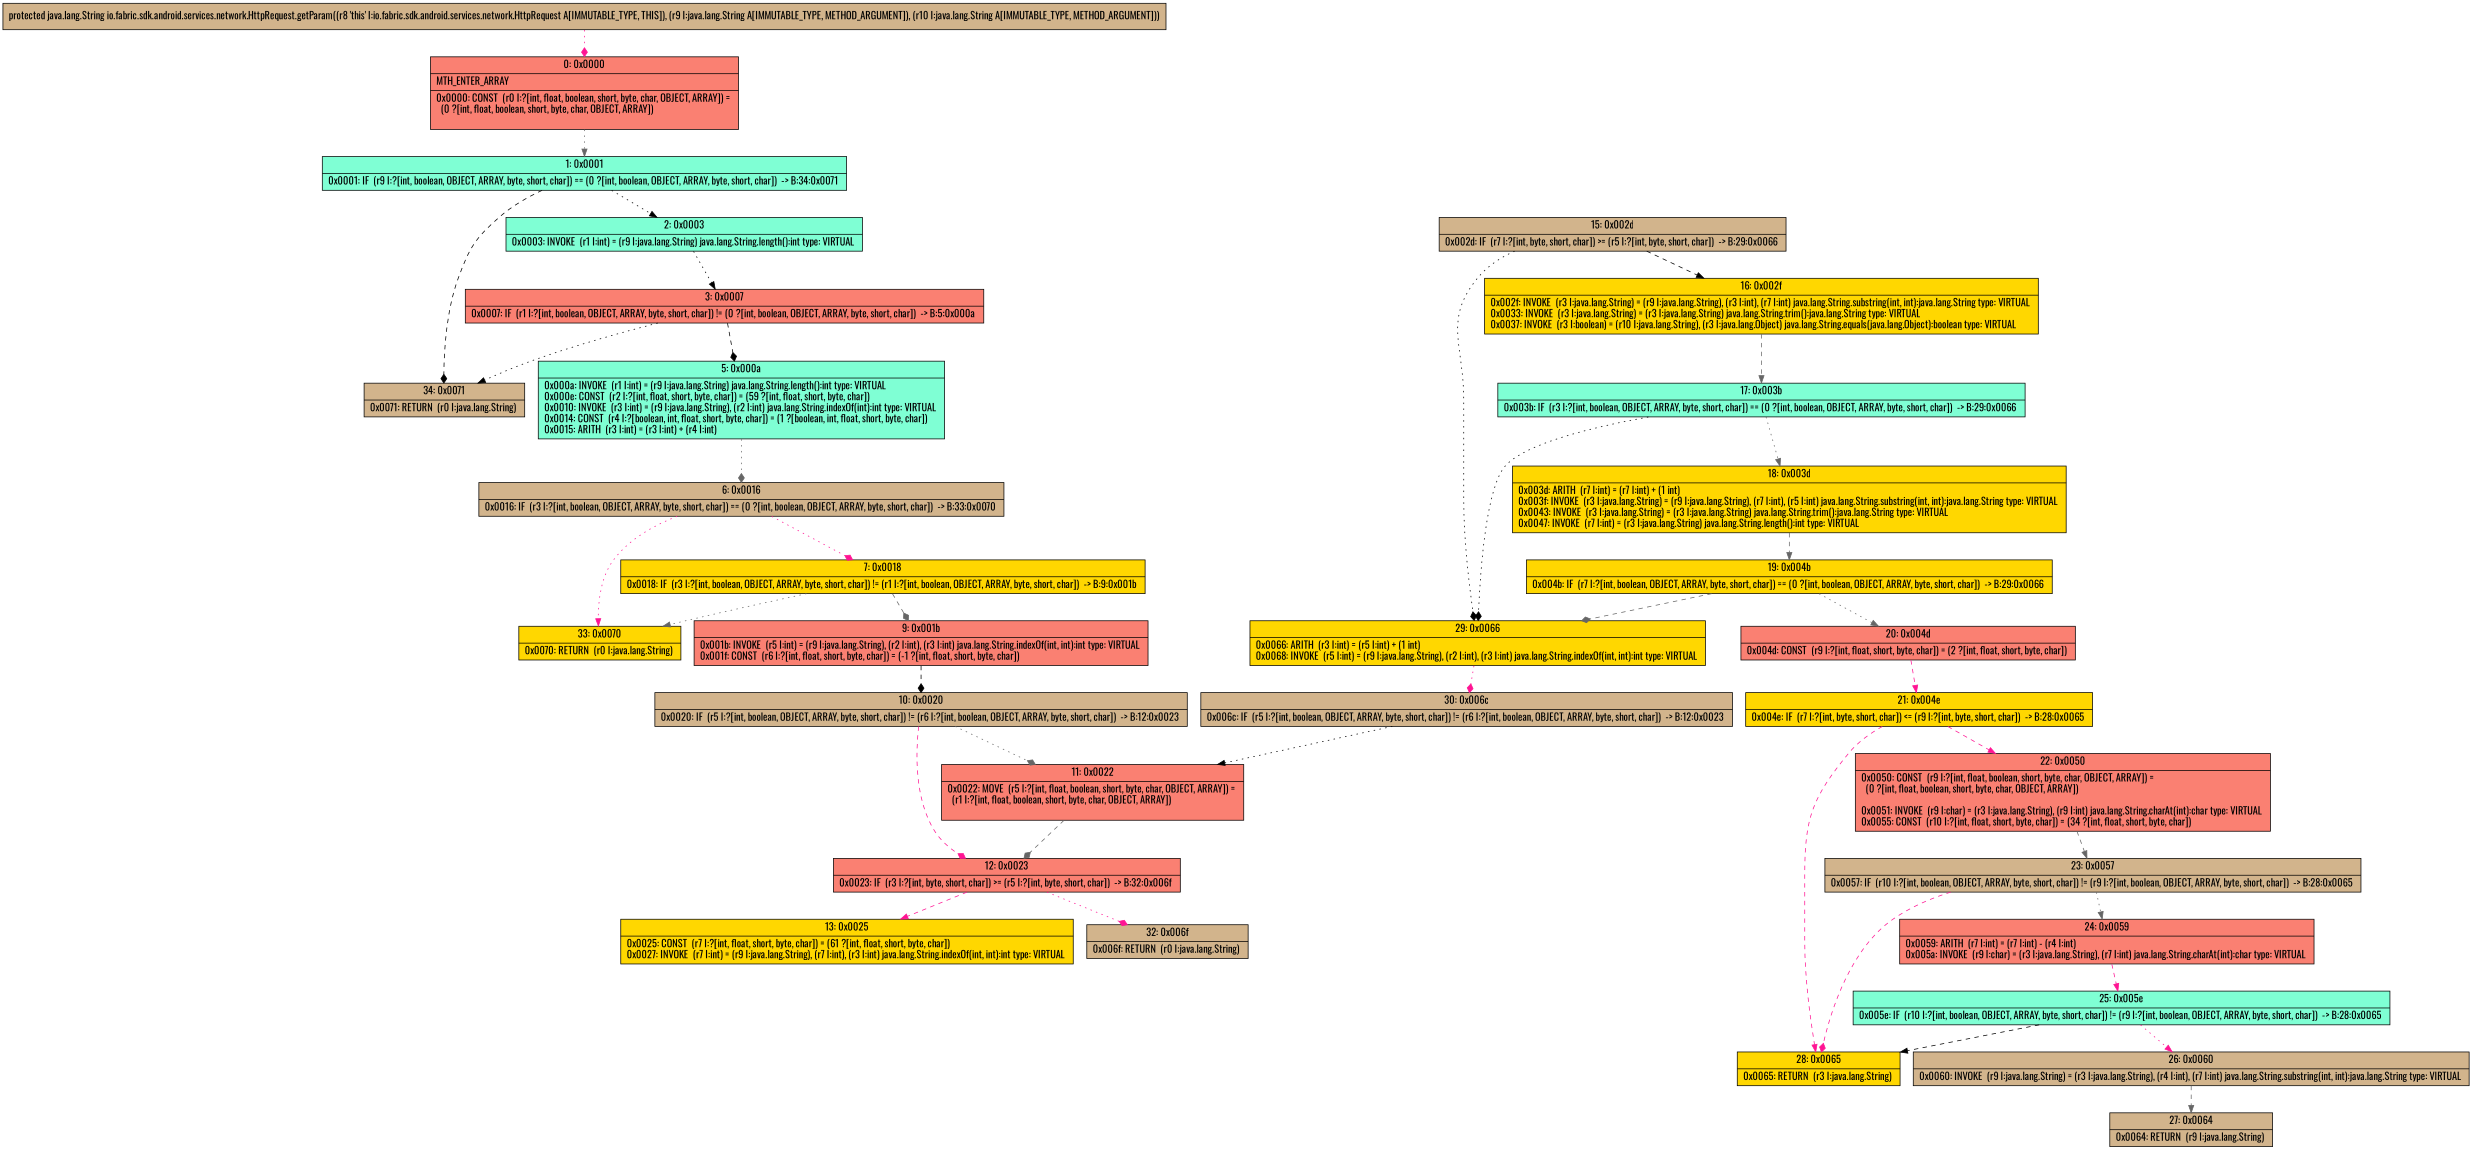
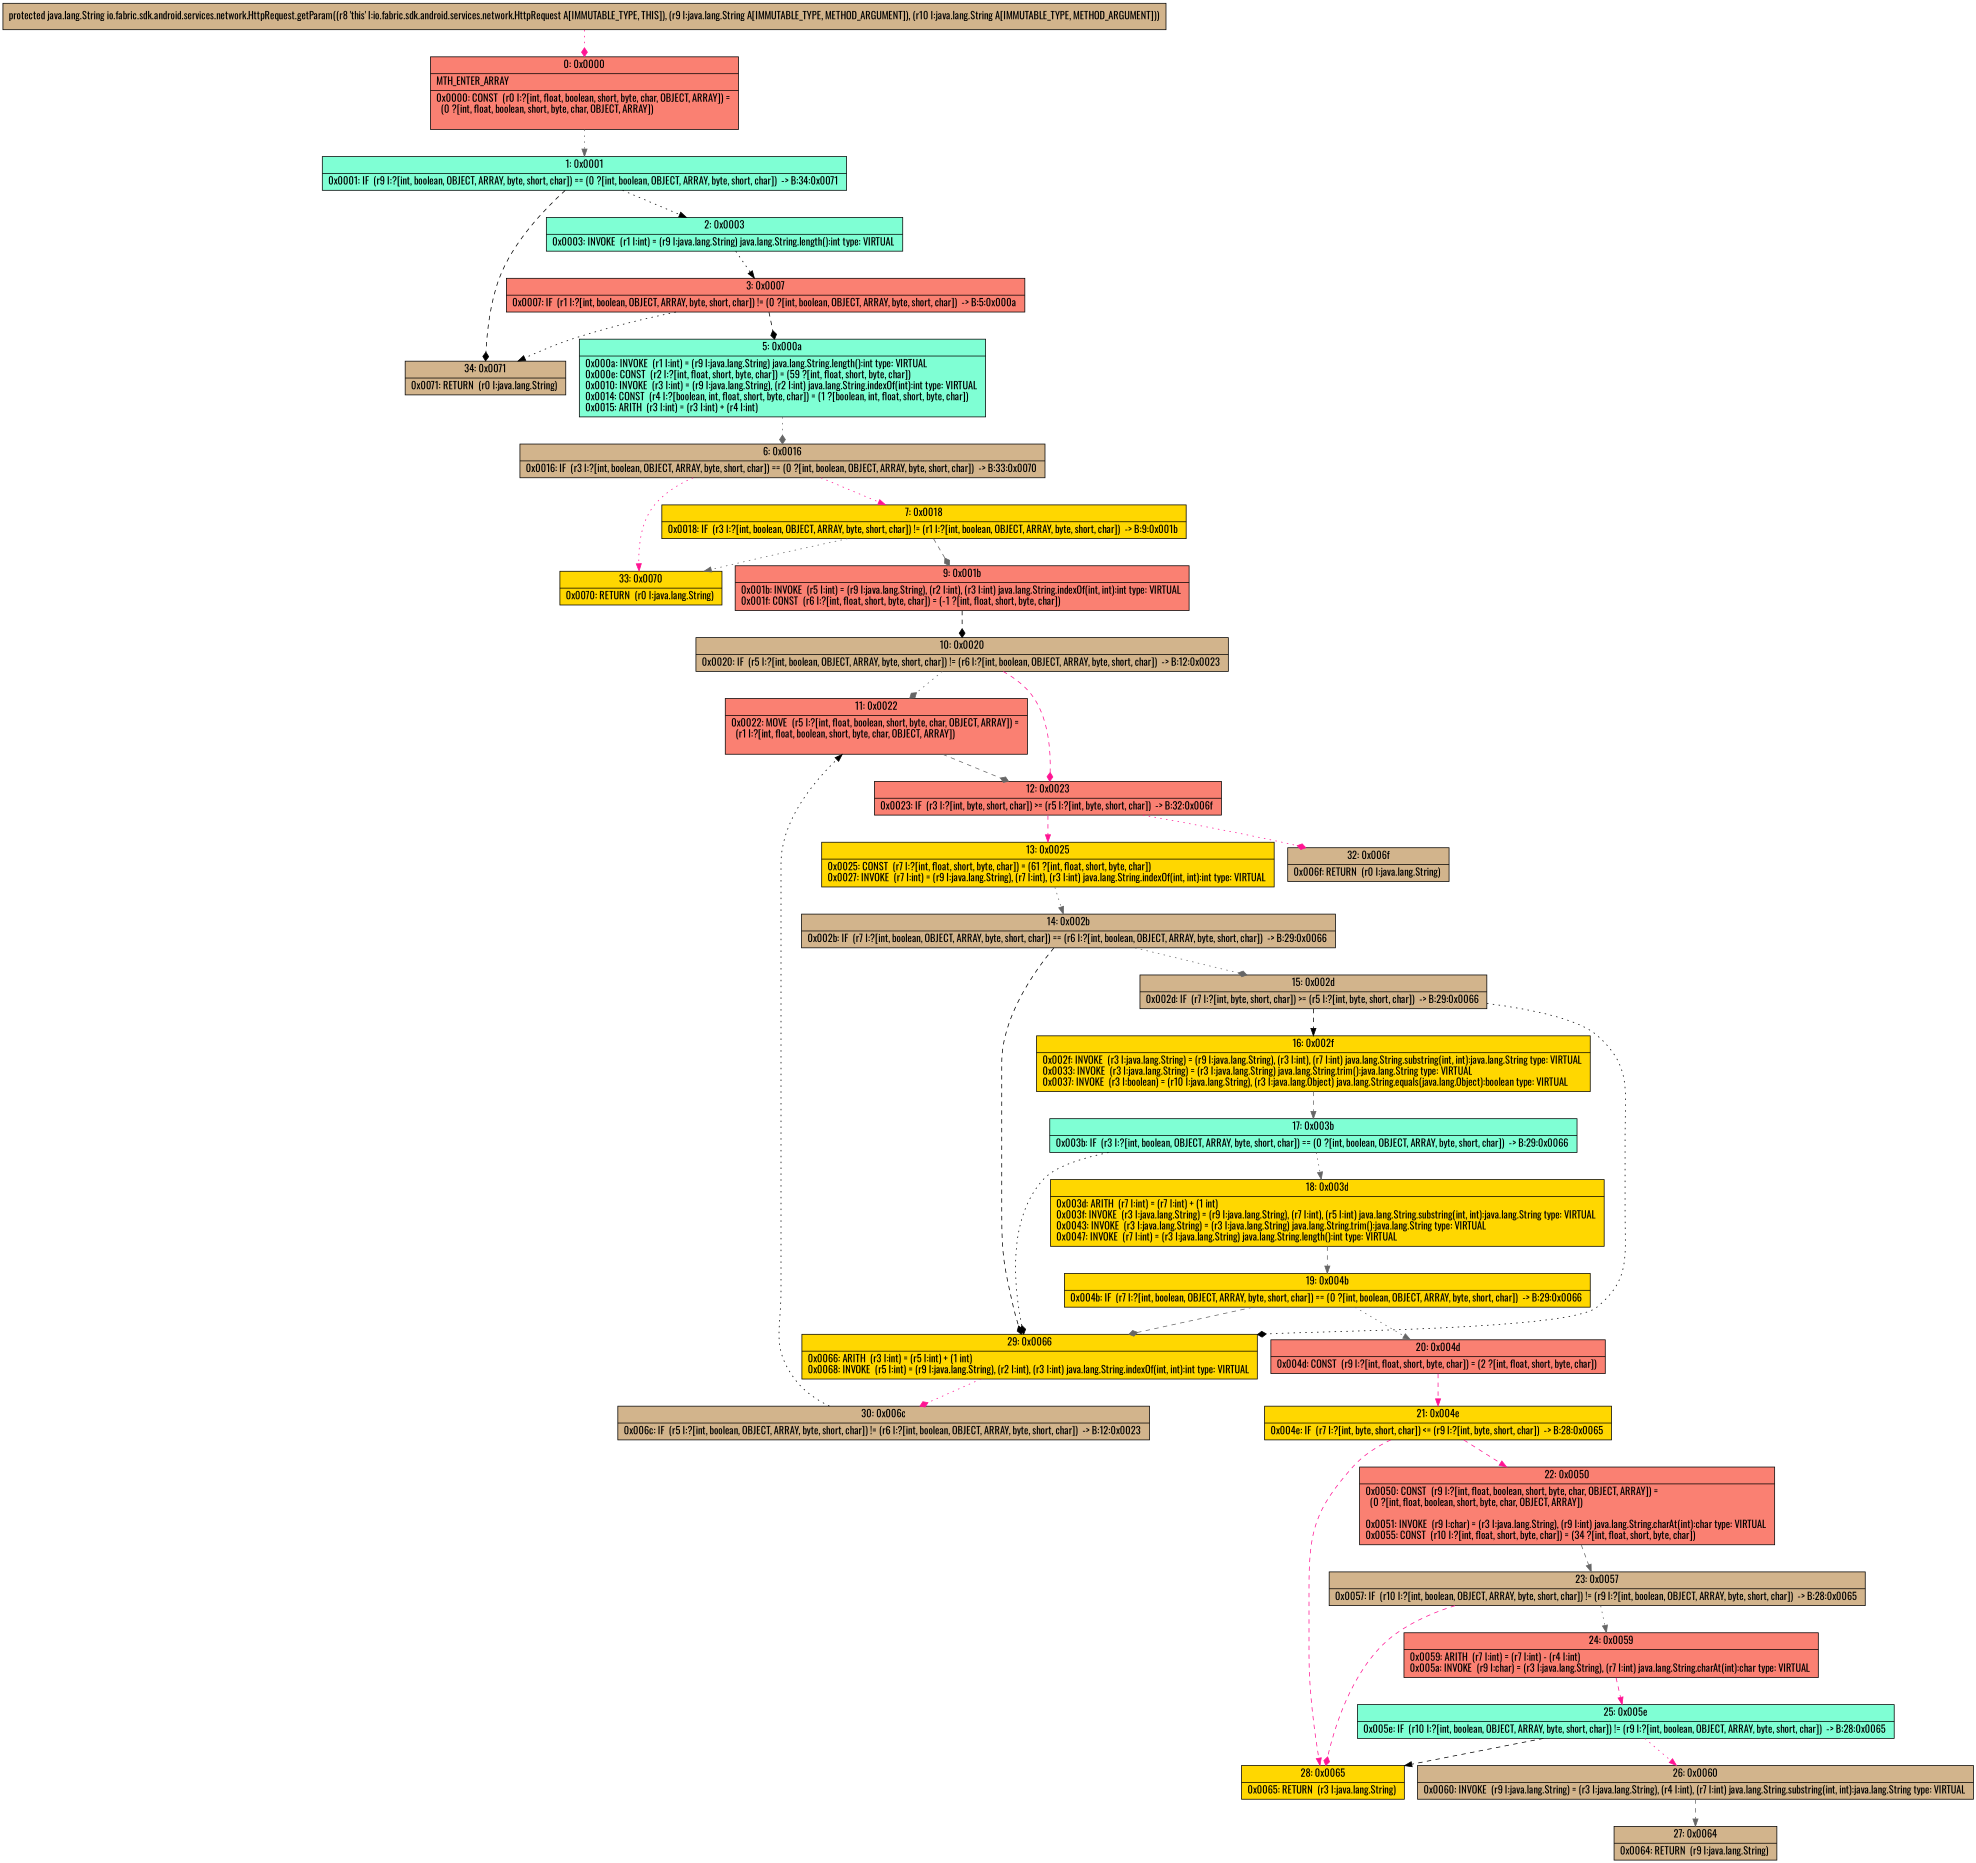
(808, 536) -> (850, 490)
none -> (1068, 931)
